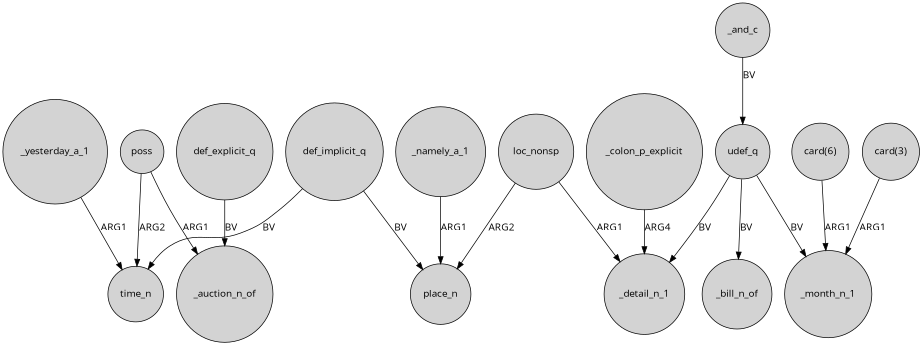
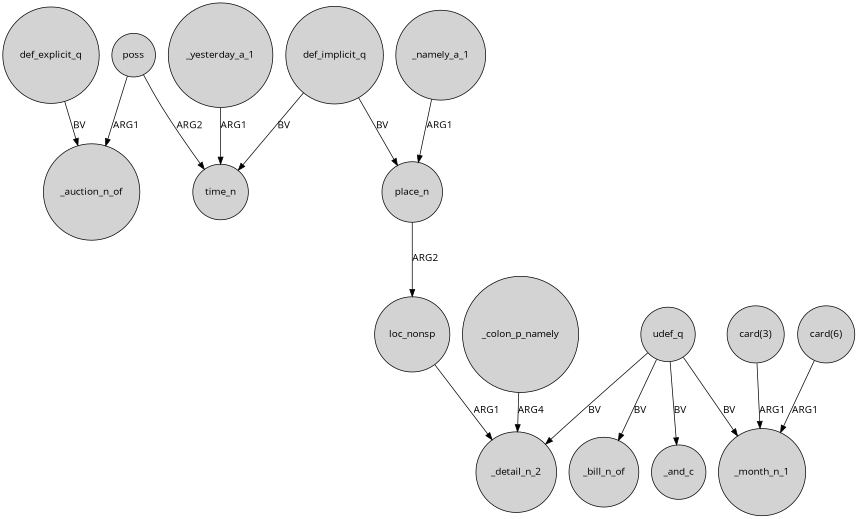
(743, 87) -> (673, 400)
(644, 152) -> (521, 334)
(488, 223) -> (412, 256)
(644, 294) -> (516, 472)
